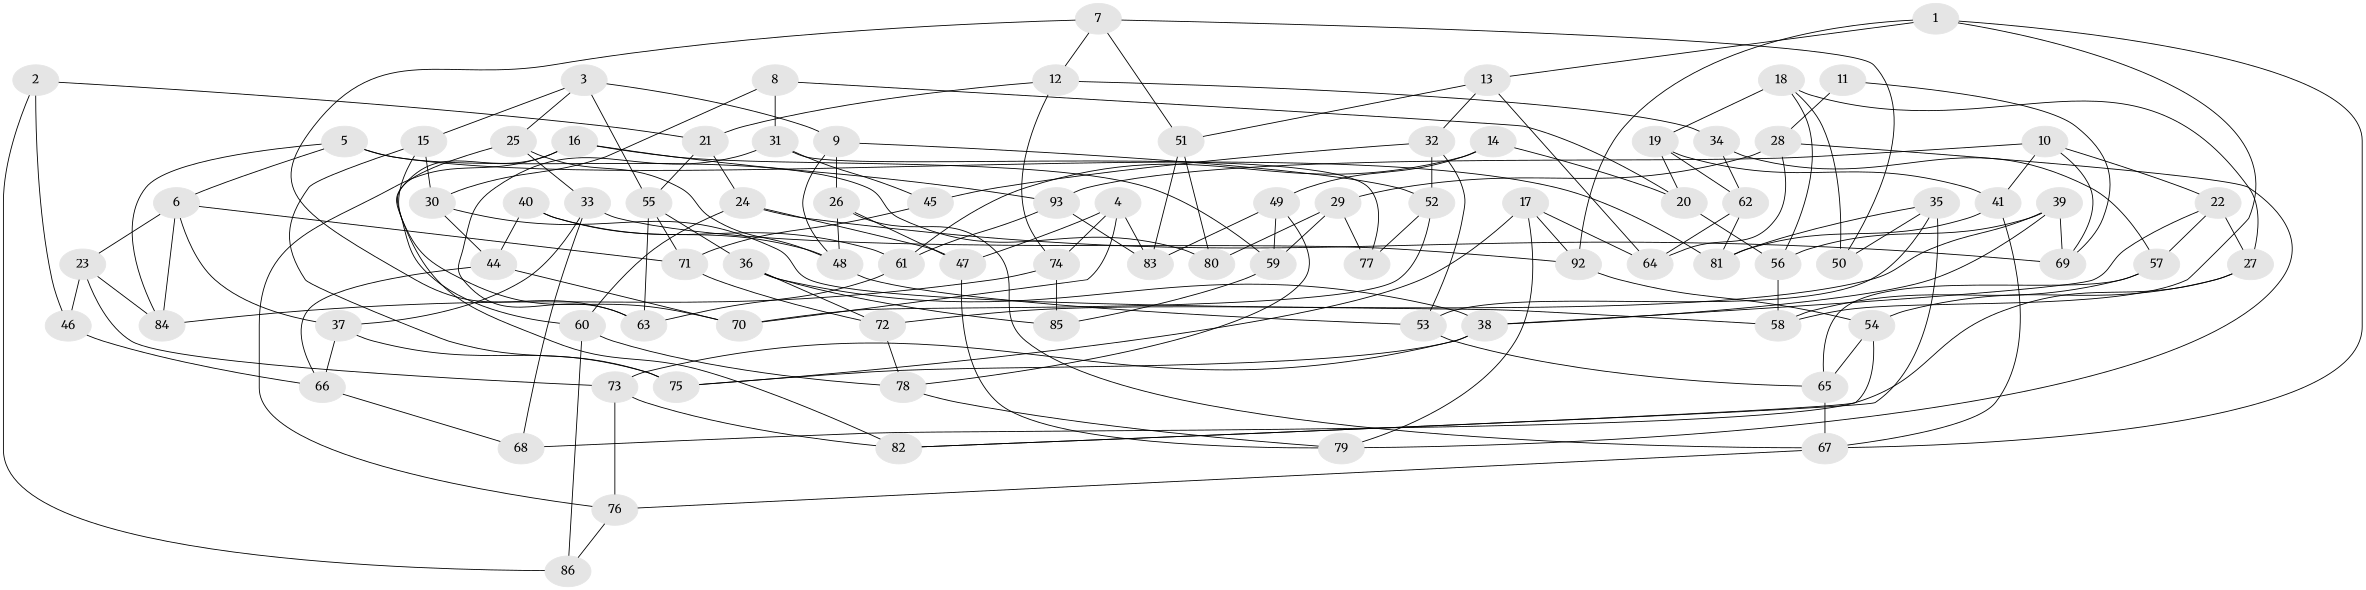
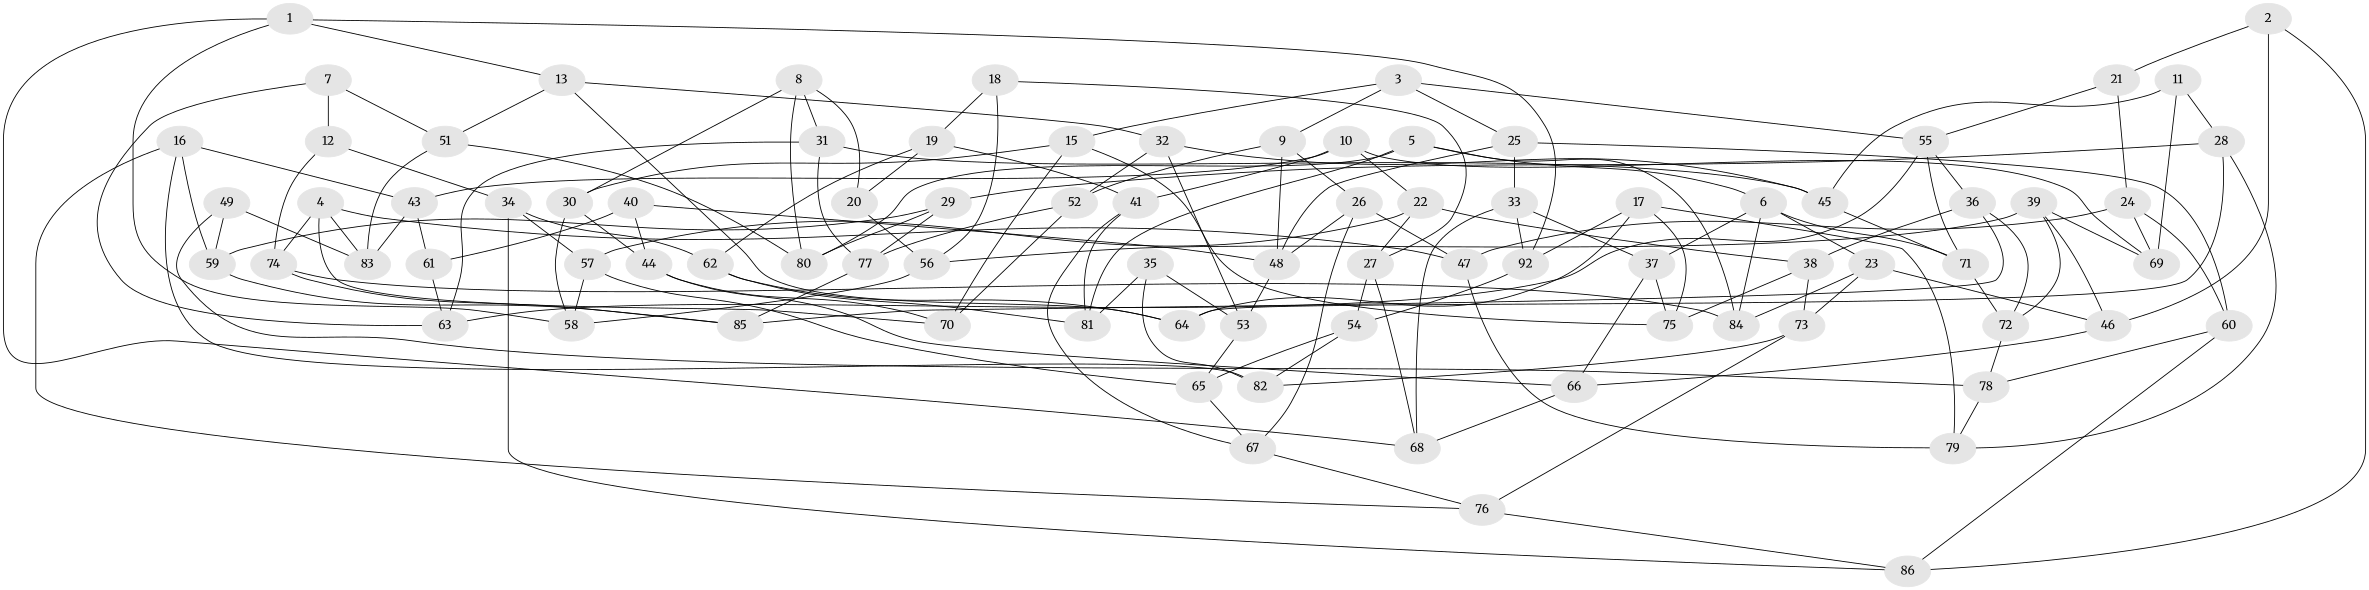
(877, 100) -> none
none -> (1983, 103)
(1493, 142) -> none
none -> (791, 172)
(1057, 203) -> (414, 203)
(1839, 264) -> none
none -> (825, 284)
(2362, 290) -> (435, 362)
(1827, 299) -> (2077, 262)
none -> (1077, 531)
